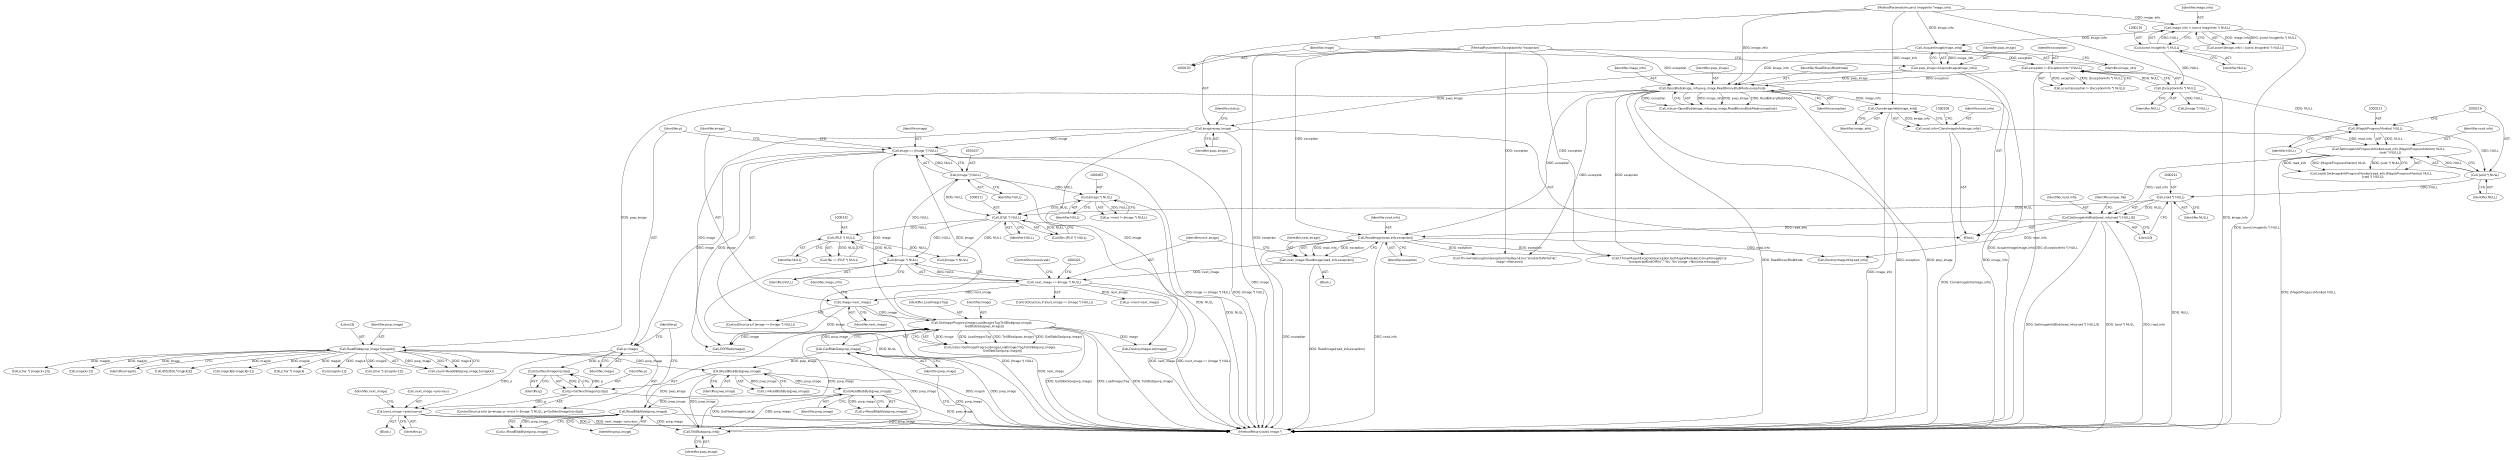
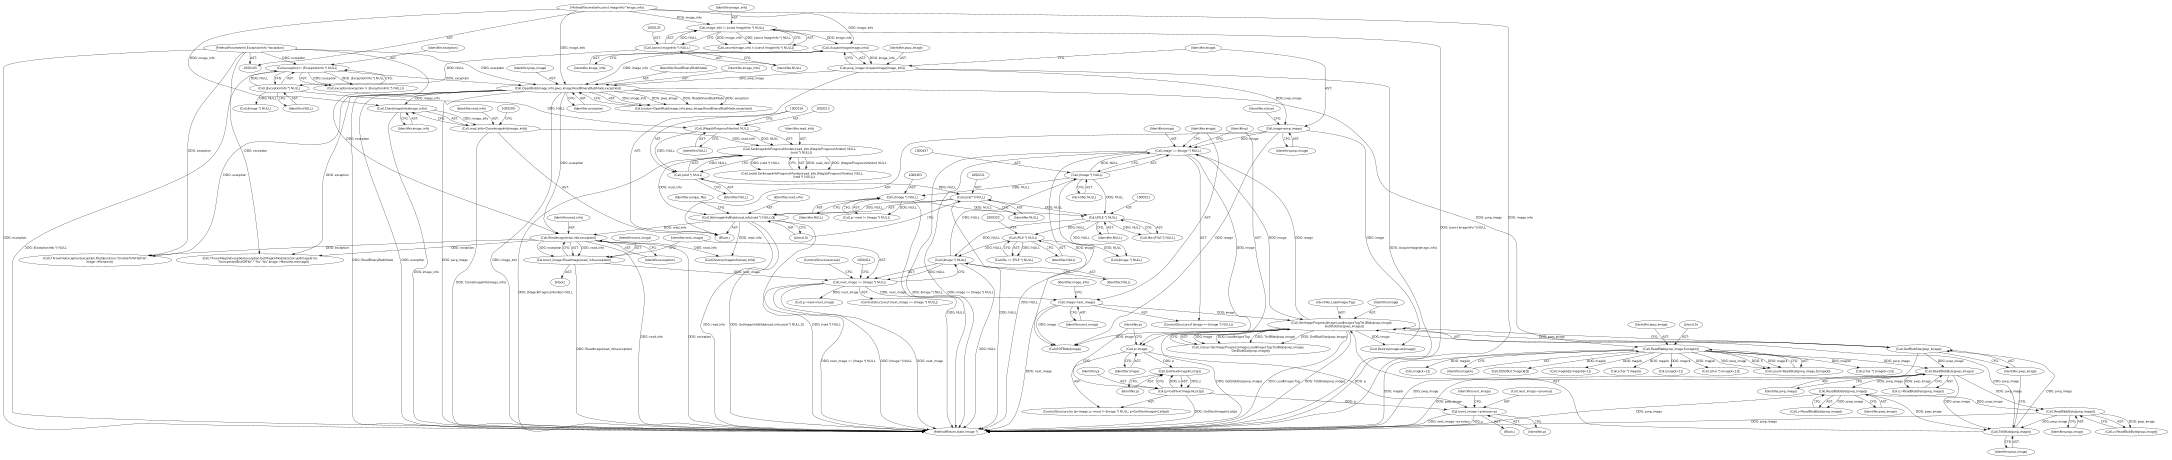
(2090, 88) -> (366, 88)
(1247, 281) -> none
(171, 361) -> (1548, 361)
(701, 432) -> (2011, 432)
